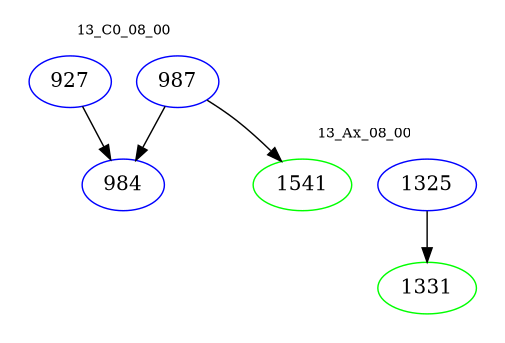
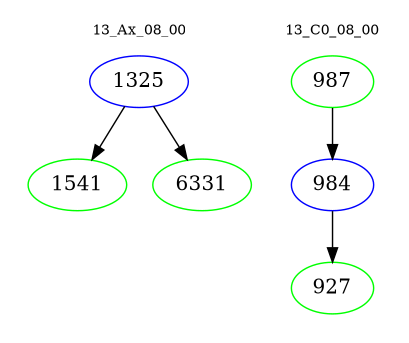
(70, 82) -> (333, 288)
(178, 82) -> (333, 82)
(93, 127) -> (333, 229)
(251, 133) -> (112, 127)
(427, 288) -> (202, 185)
